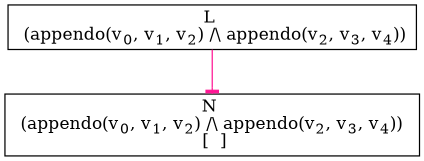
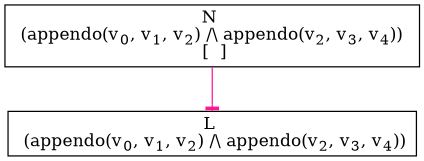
(212, 69) -> (212, 86)
